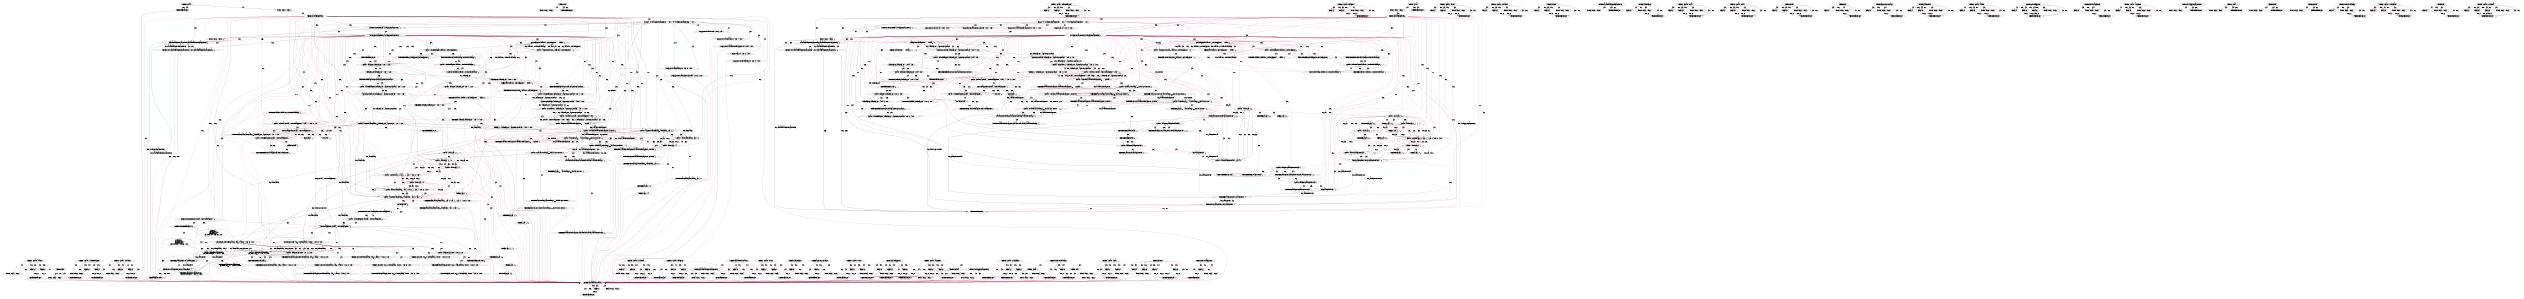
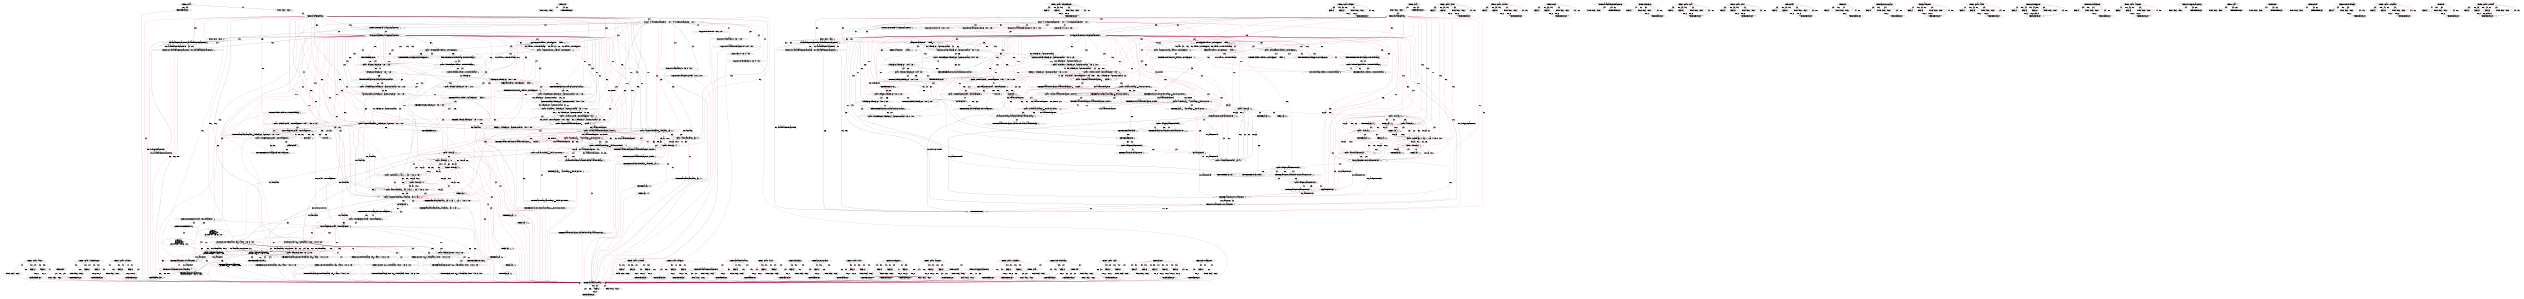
none -> (1165, 270)
